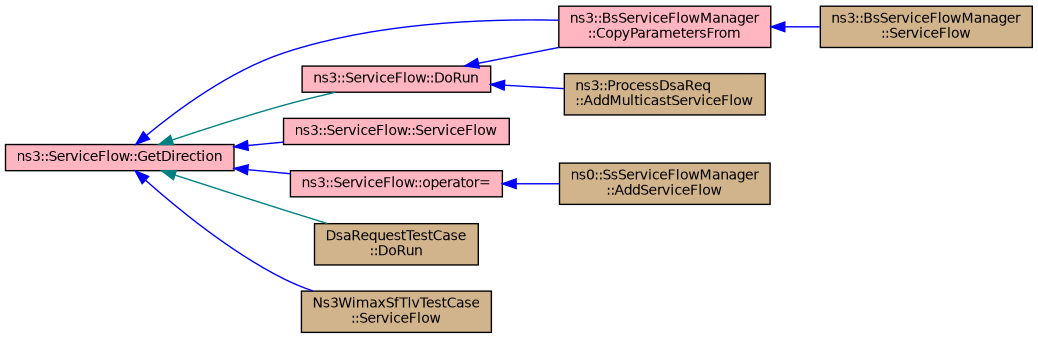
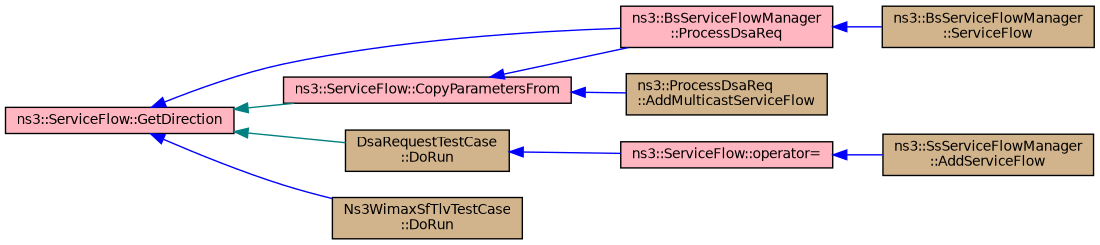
(665, 27) -> (727, 27)
(396, 79) -> (427, 90)
(396, 131) -> none
(269, 172) -> (572, 153)
(665, 184) -> (988, 155)
(396, 312) -> (427, 218)
